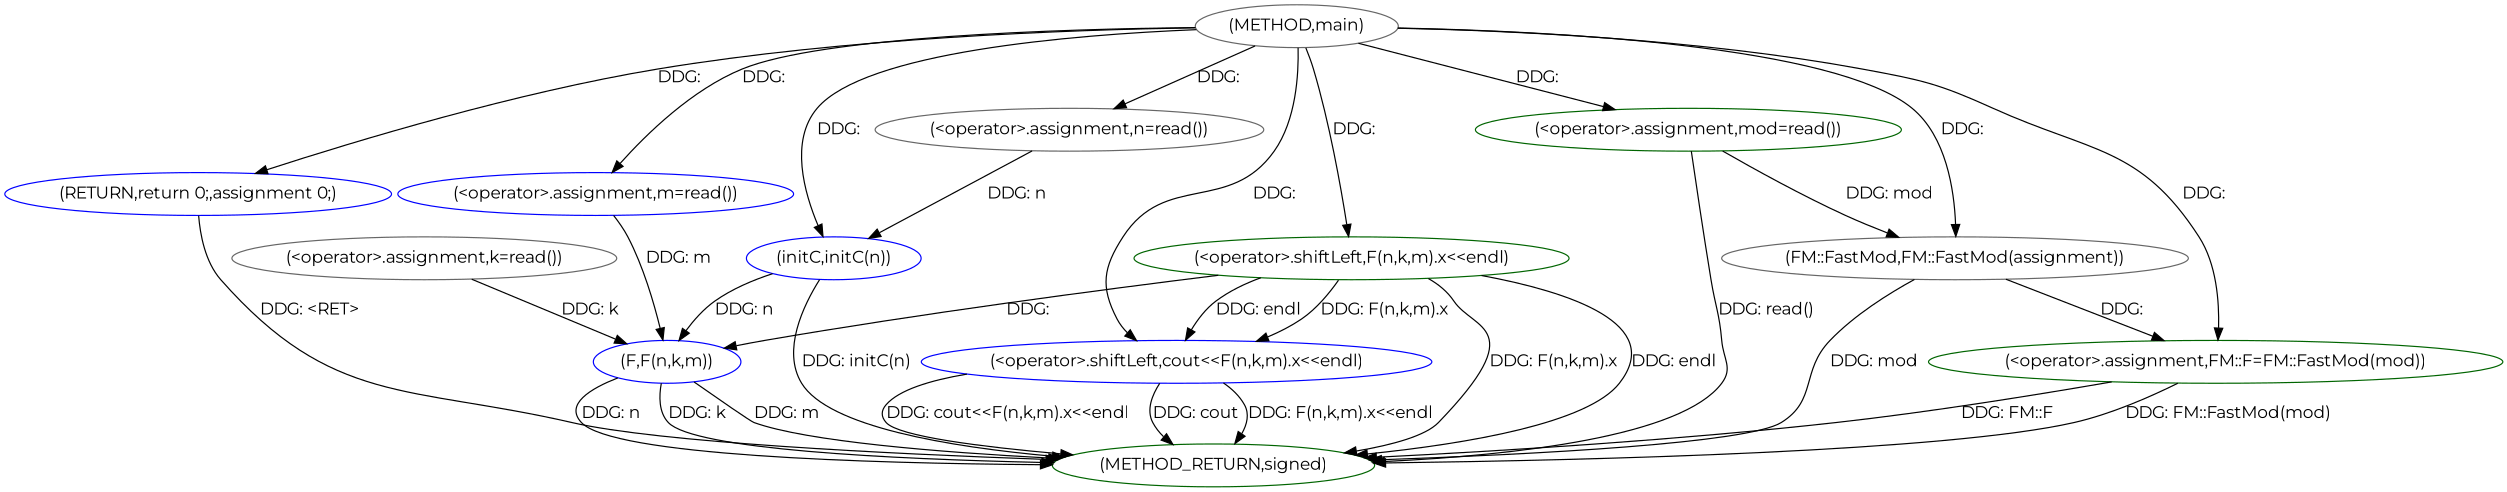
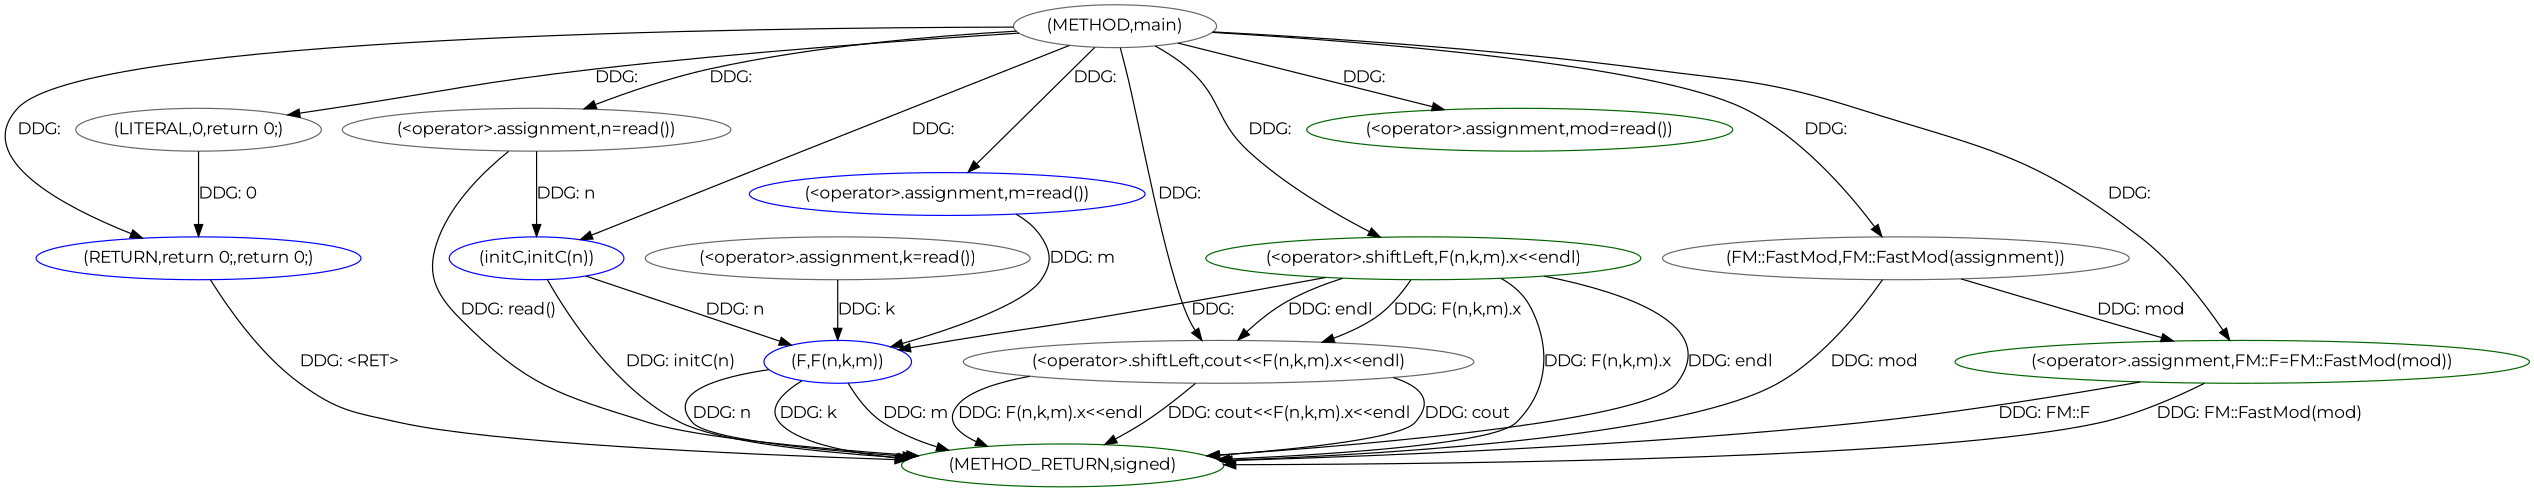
none -> (199, 130)
(198, 194) -> (199, 258)
(1803, 195) -> none
(2124, 310) -> (2141, 310)
(1177, 362) -> (1219, 362)
(1674, 415) -> (572, 397)
